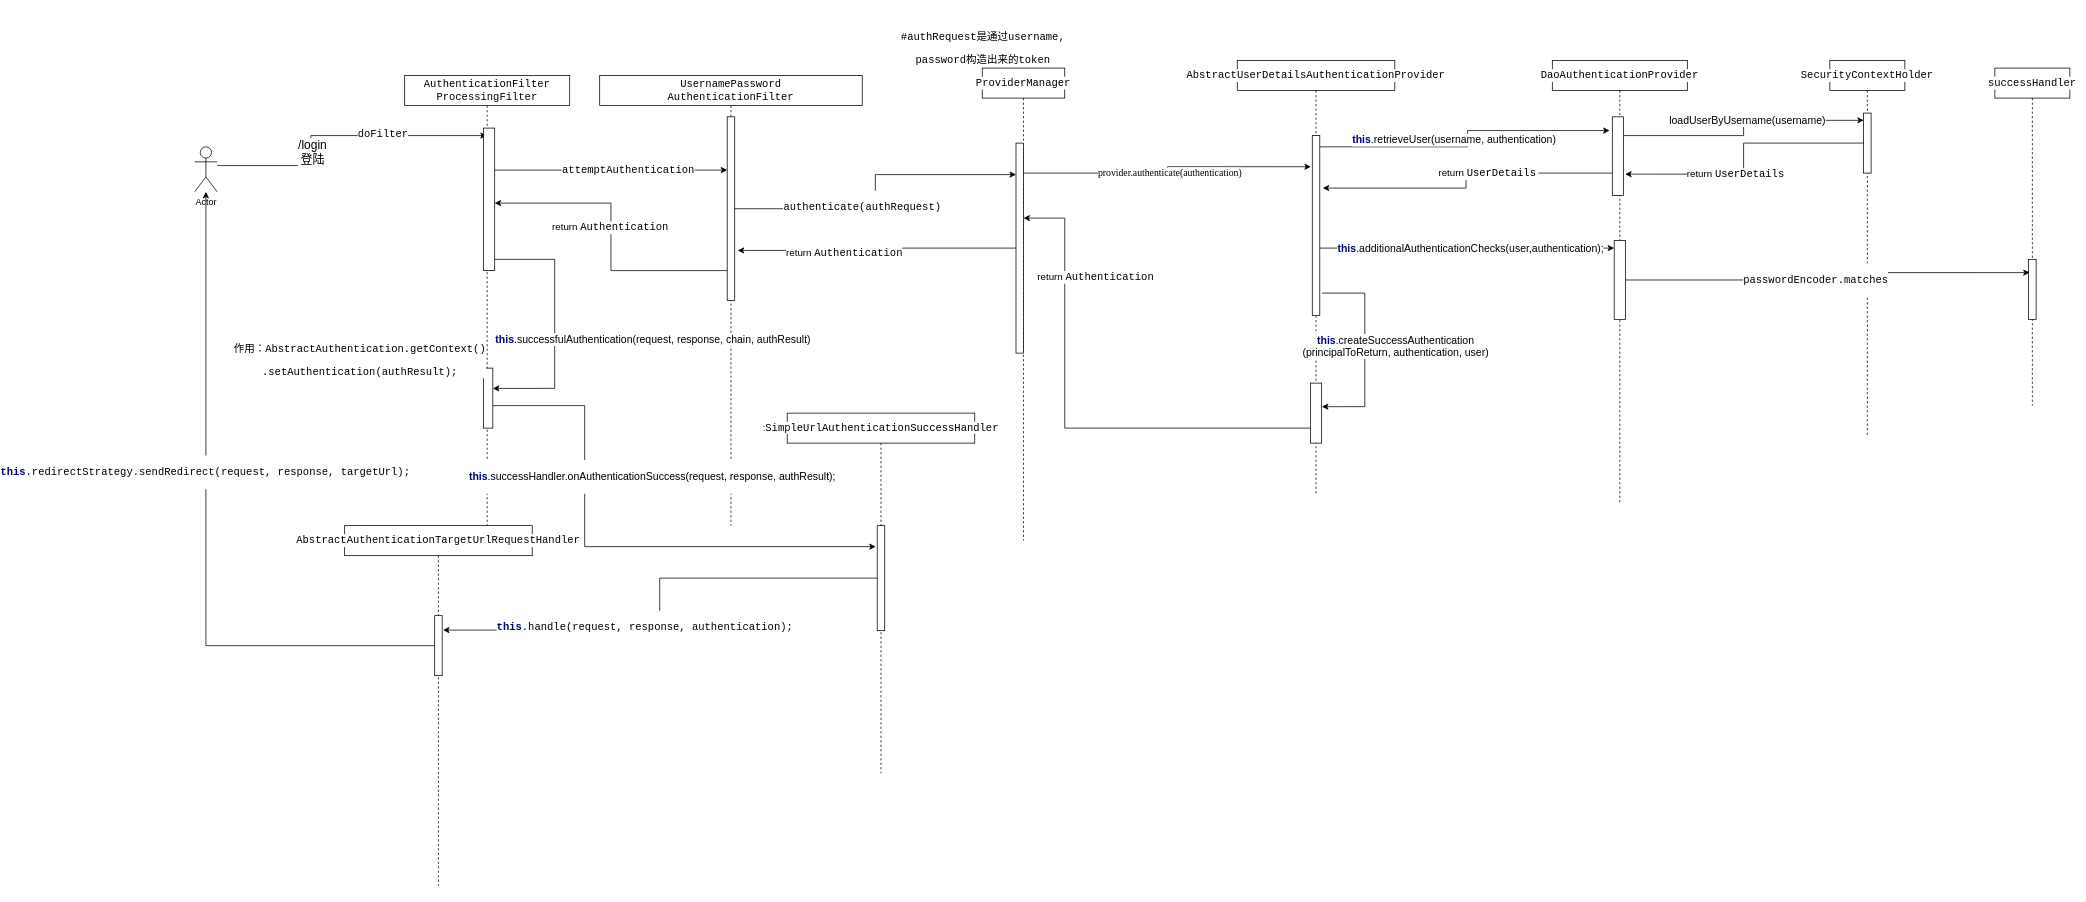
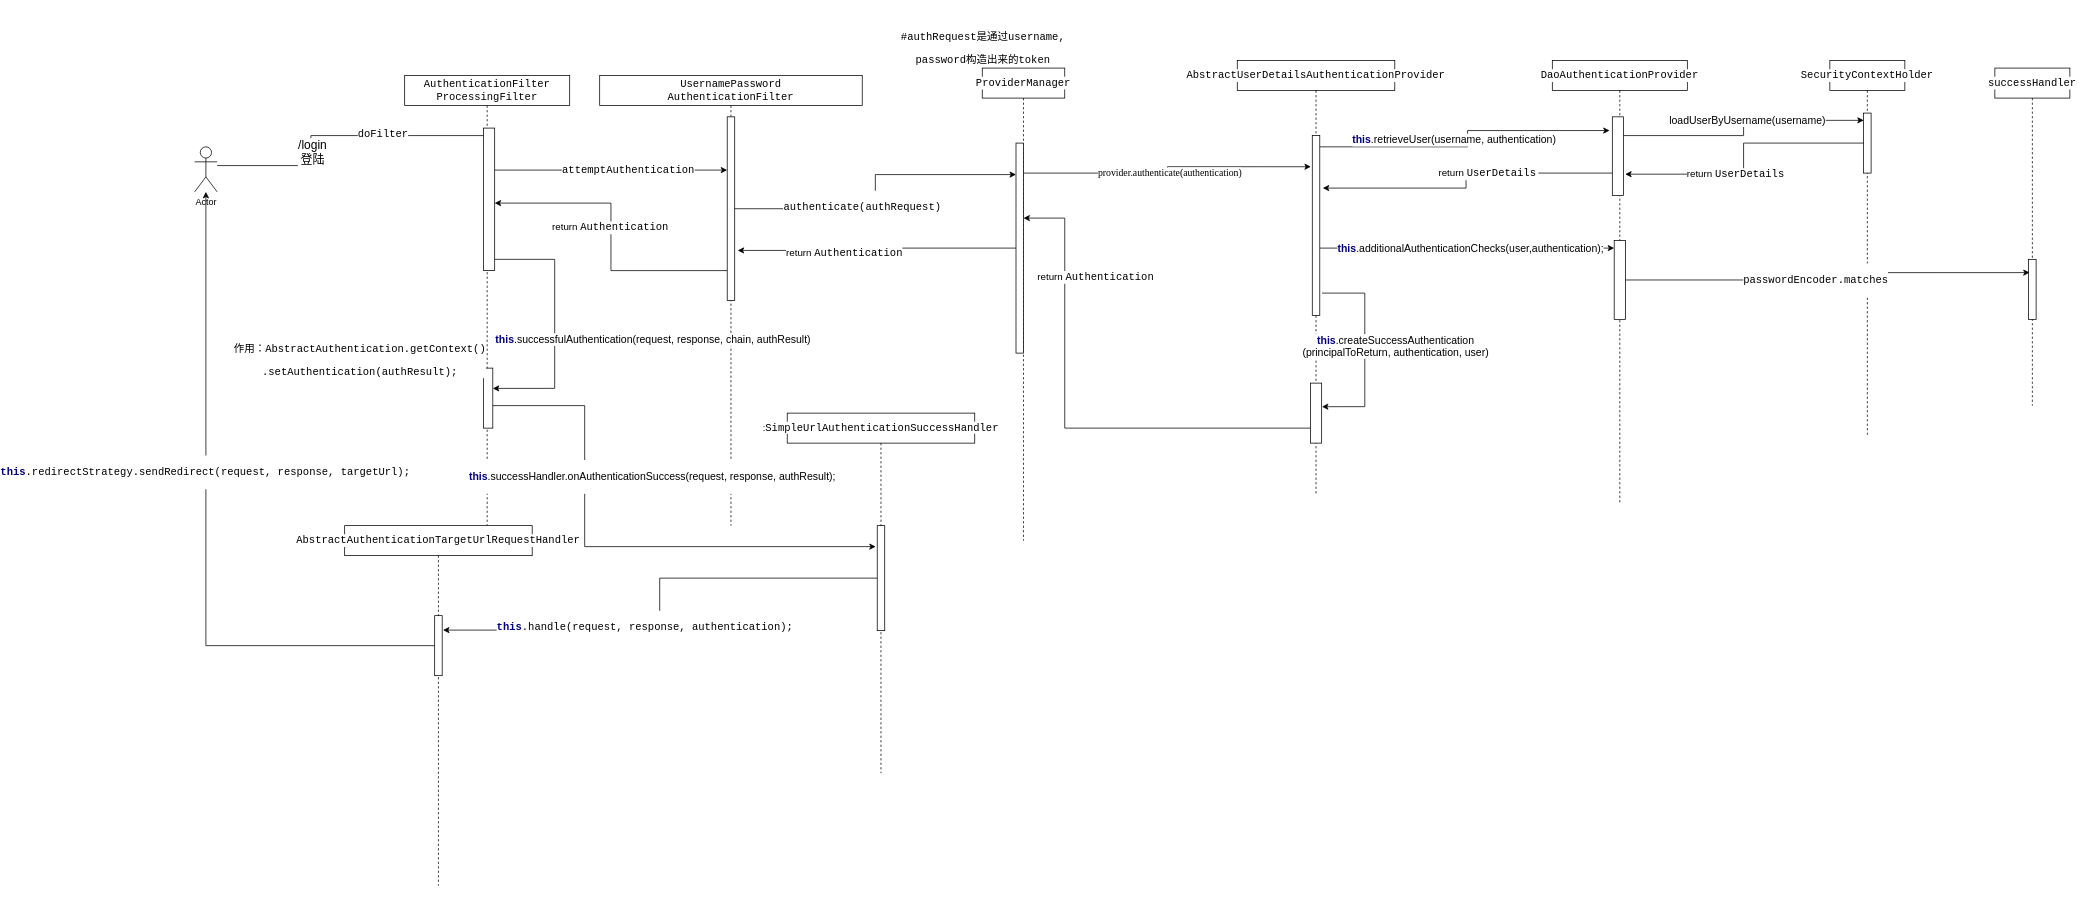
(480, 135) -> (481, 135)
